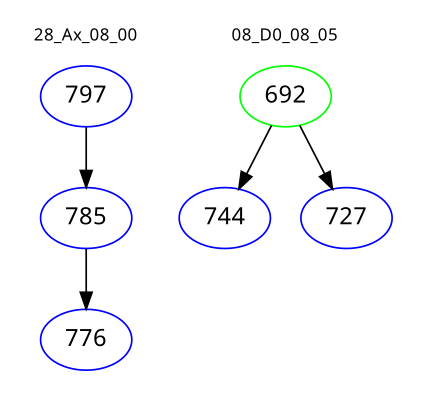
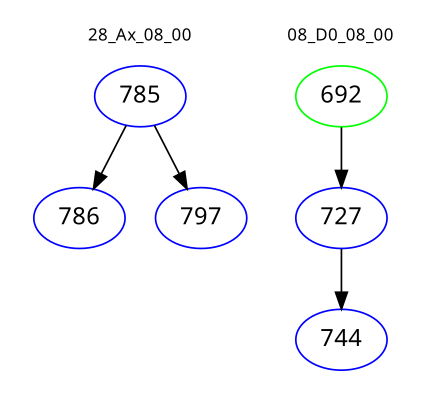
(286, 36) -> (341, 36)
(86, 149) -> (167, 150)
(259, 150) -> (341, 271)
(86, 340) -> (79, 218)
